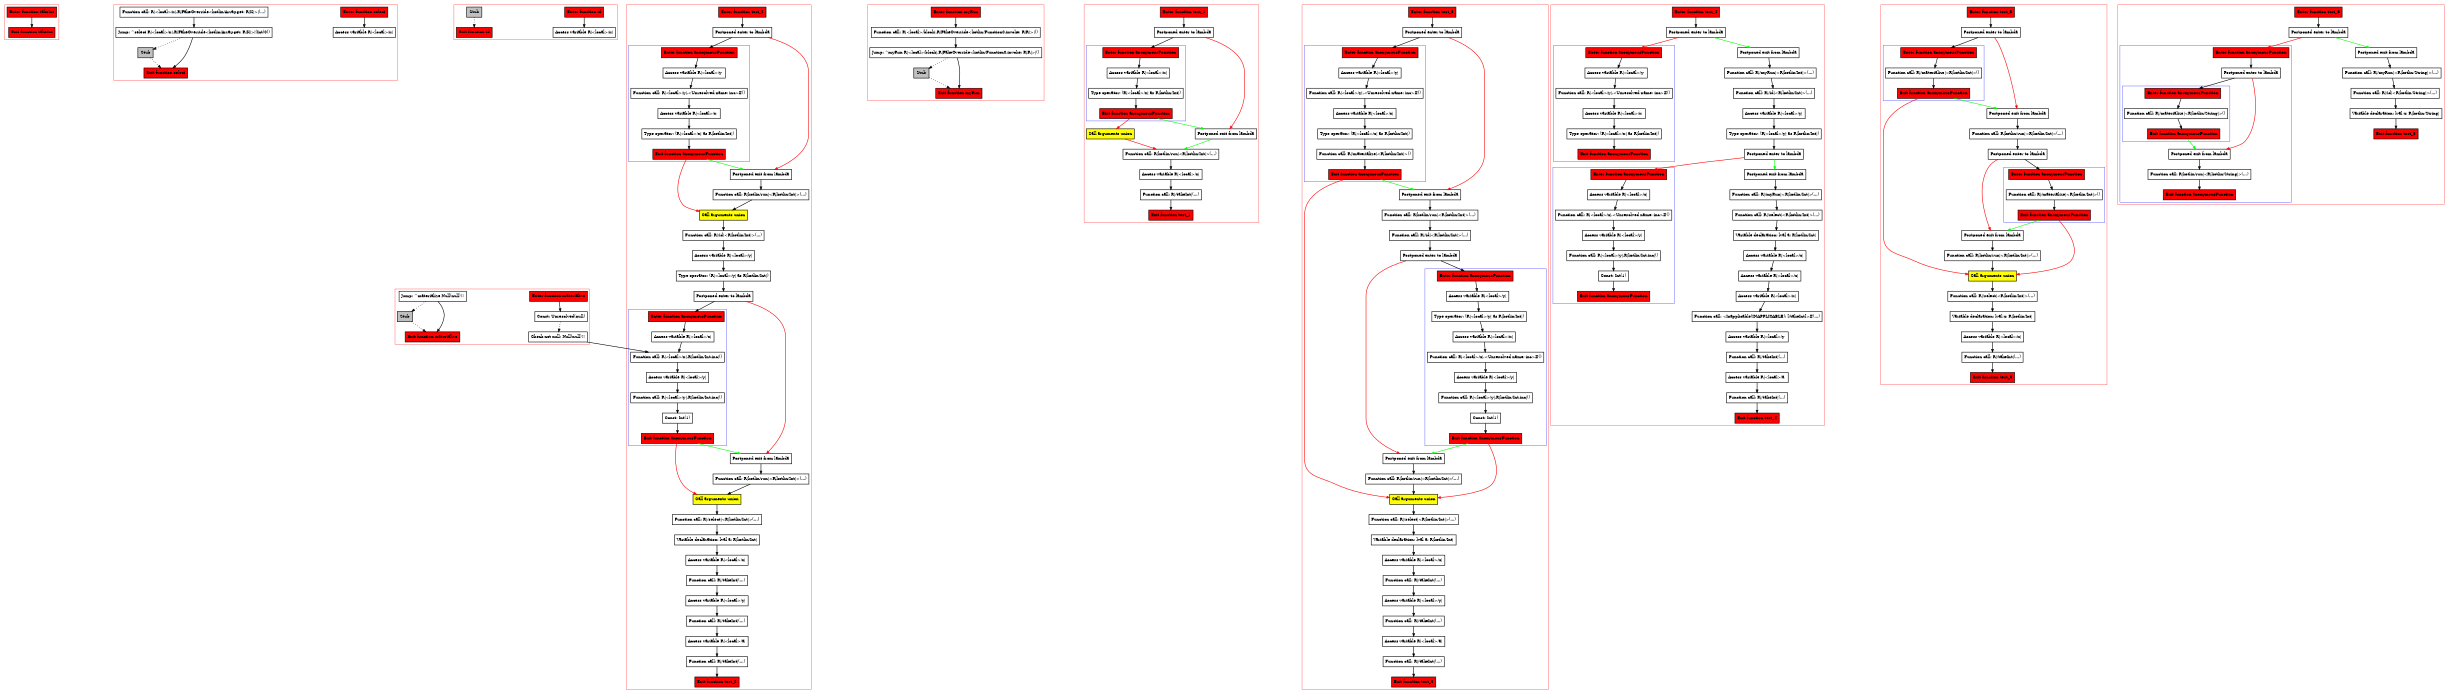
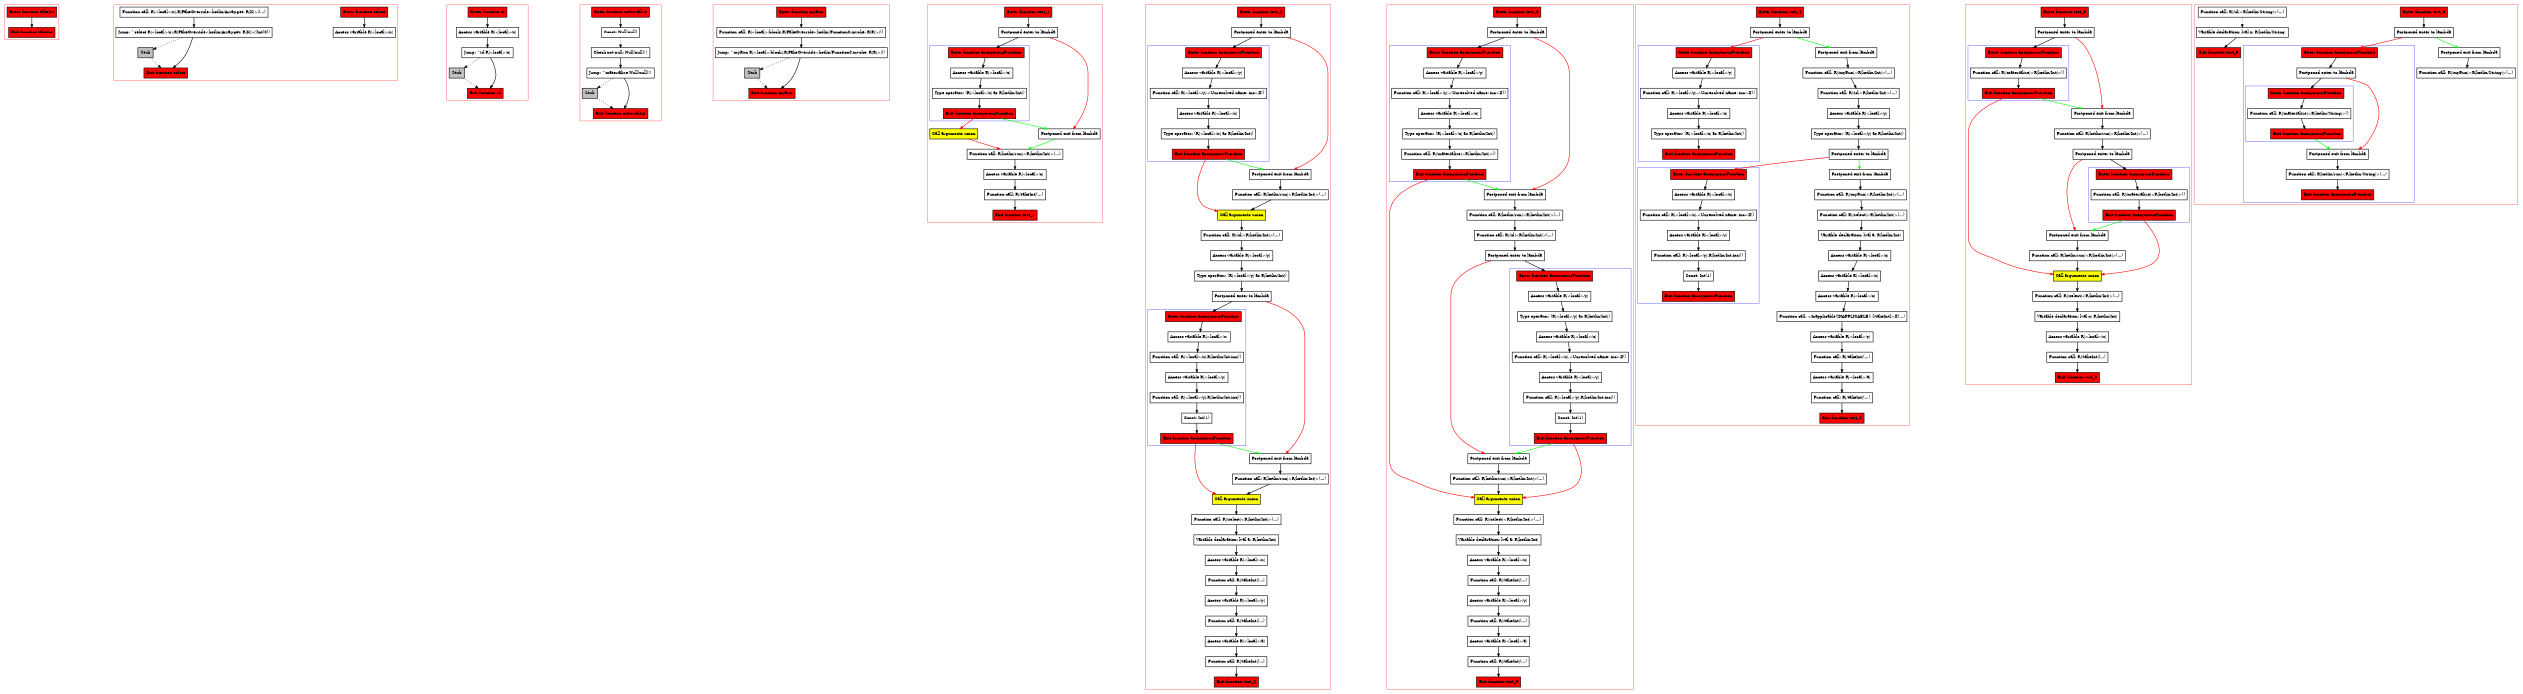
none -> (487, 53)
(2393, 82) -> none
(2395, 102) -> (2242, 21)
(561, 317) -> (621, 32)
(616, 347) -> (621, 61)
